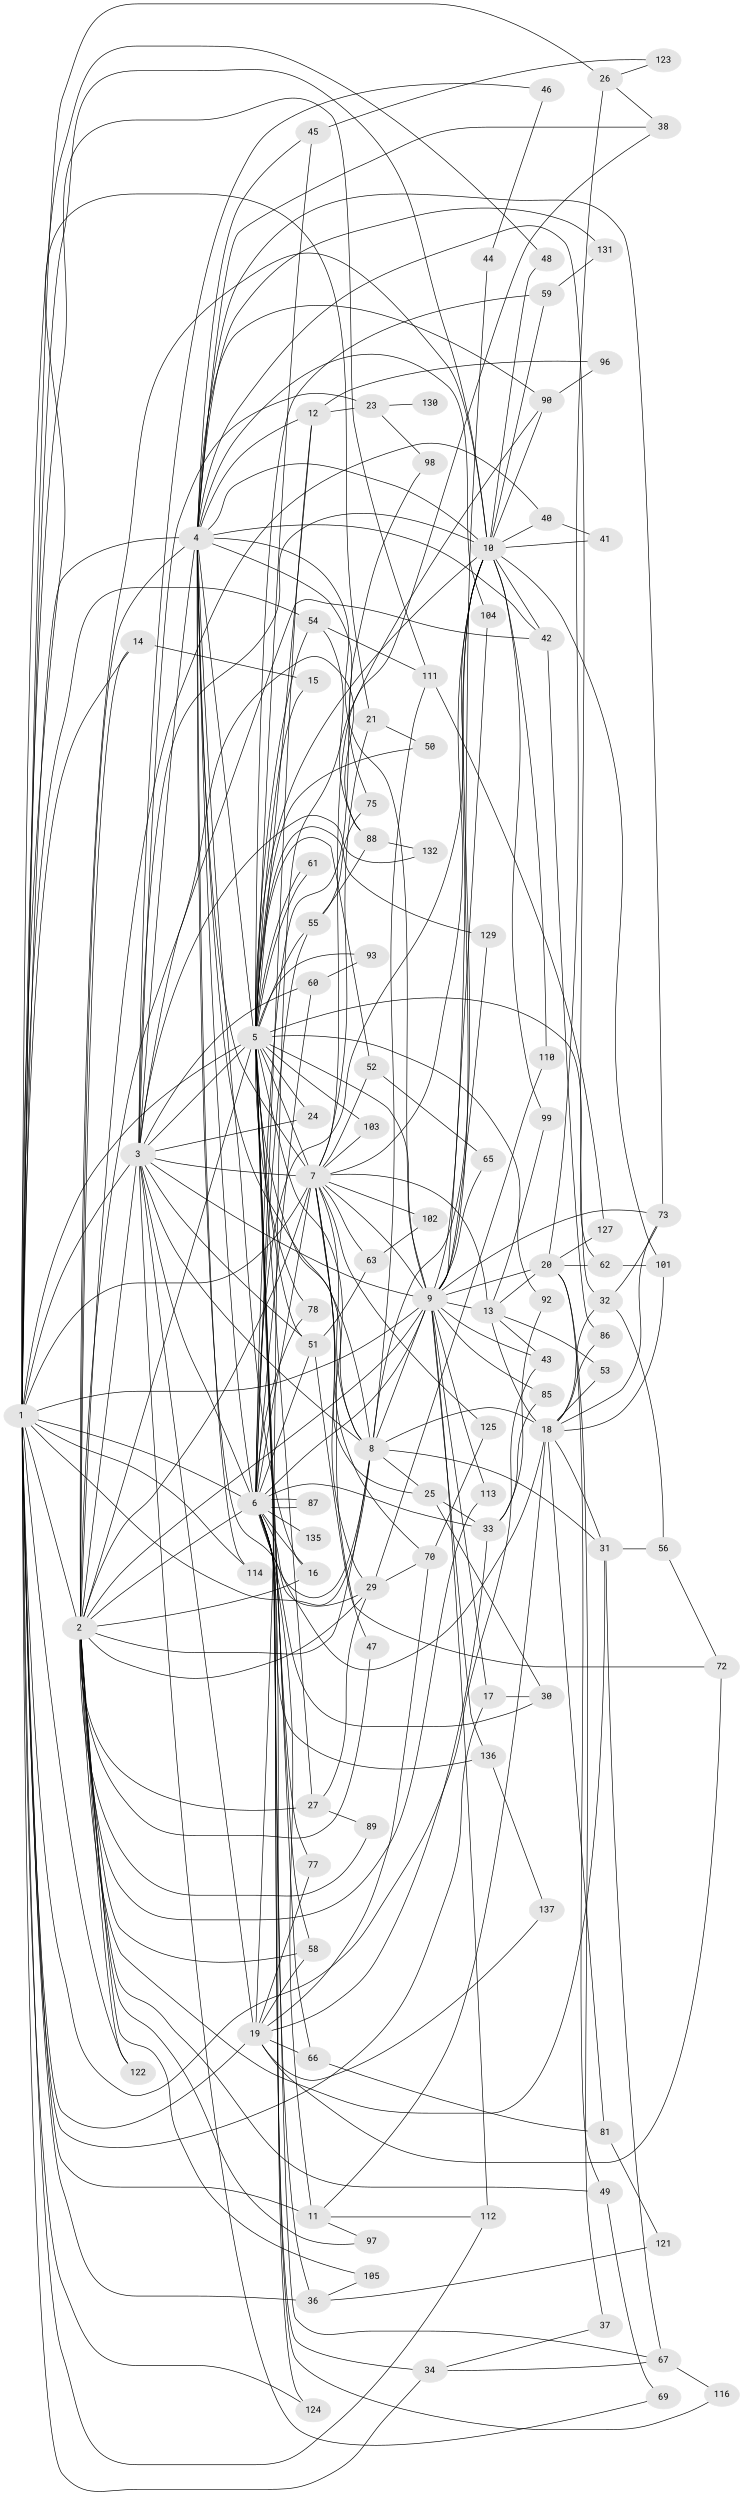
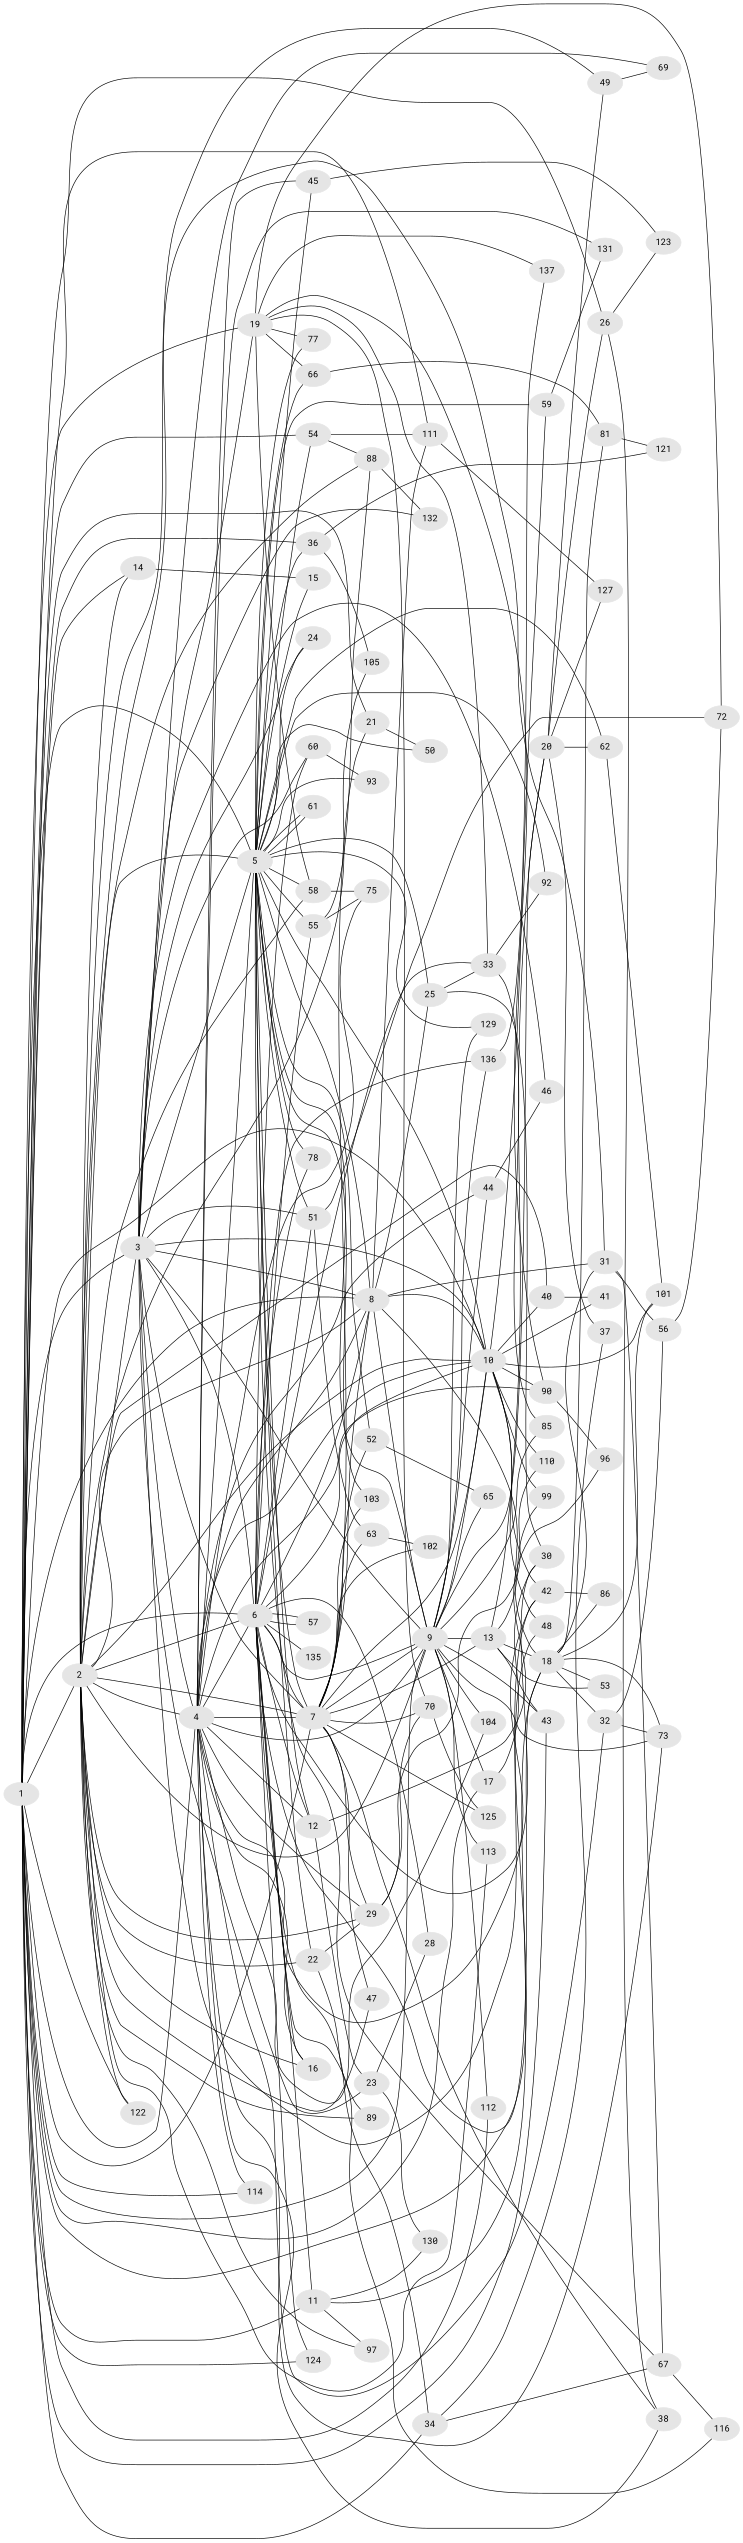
(430, 463) -> (430, 1944)
none -> (346, 891)
none -> (281, 1401)
(313, 1503) -> (313, 1623)
(313, 1806) -> (313, 1960)
(401, 2217) -> (381, 2285)
